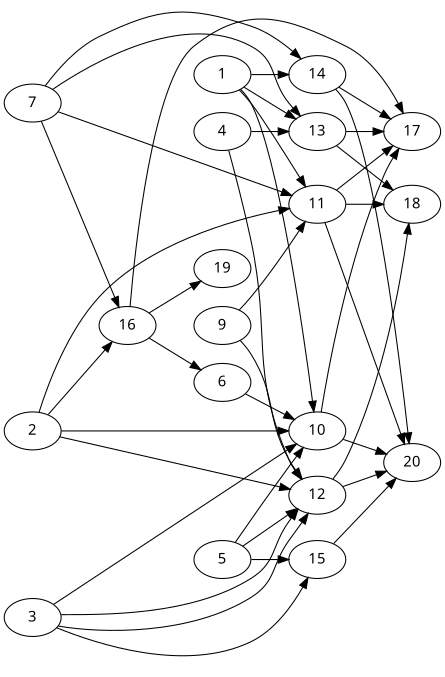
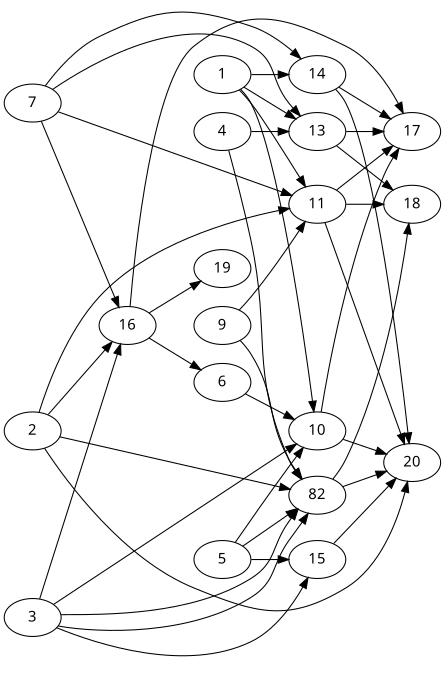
(169, 431) -> (226, 600)
none -> (79, 477)
(317, 495) -> (317, 495)
